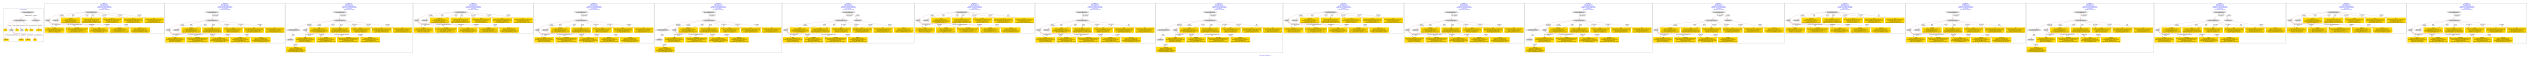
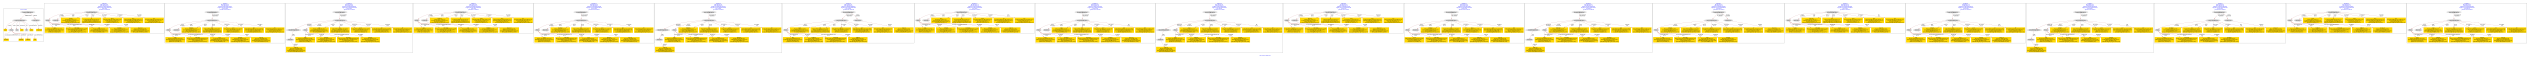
(17, 30) -> (17, 30)
(22, 30) -> (22, 30)
(27, 30) -> (27, 30)
